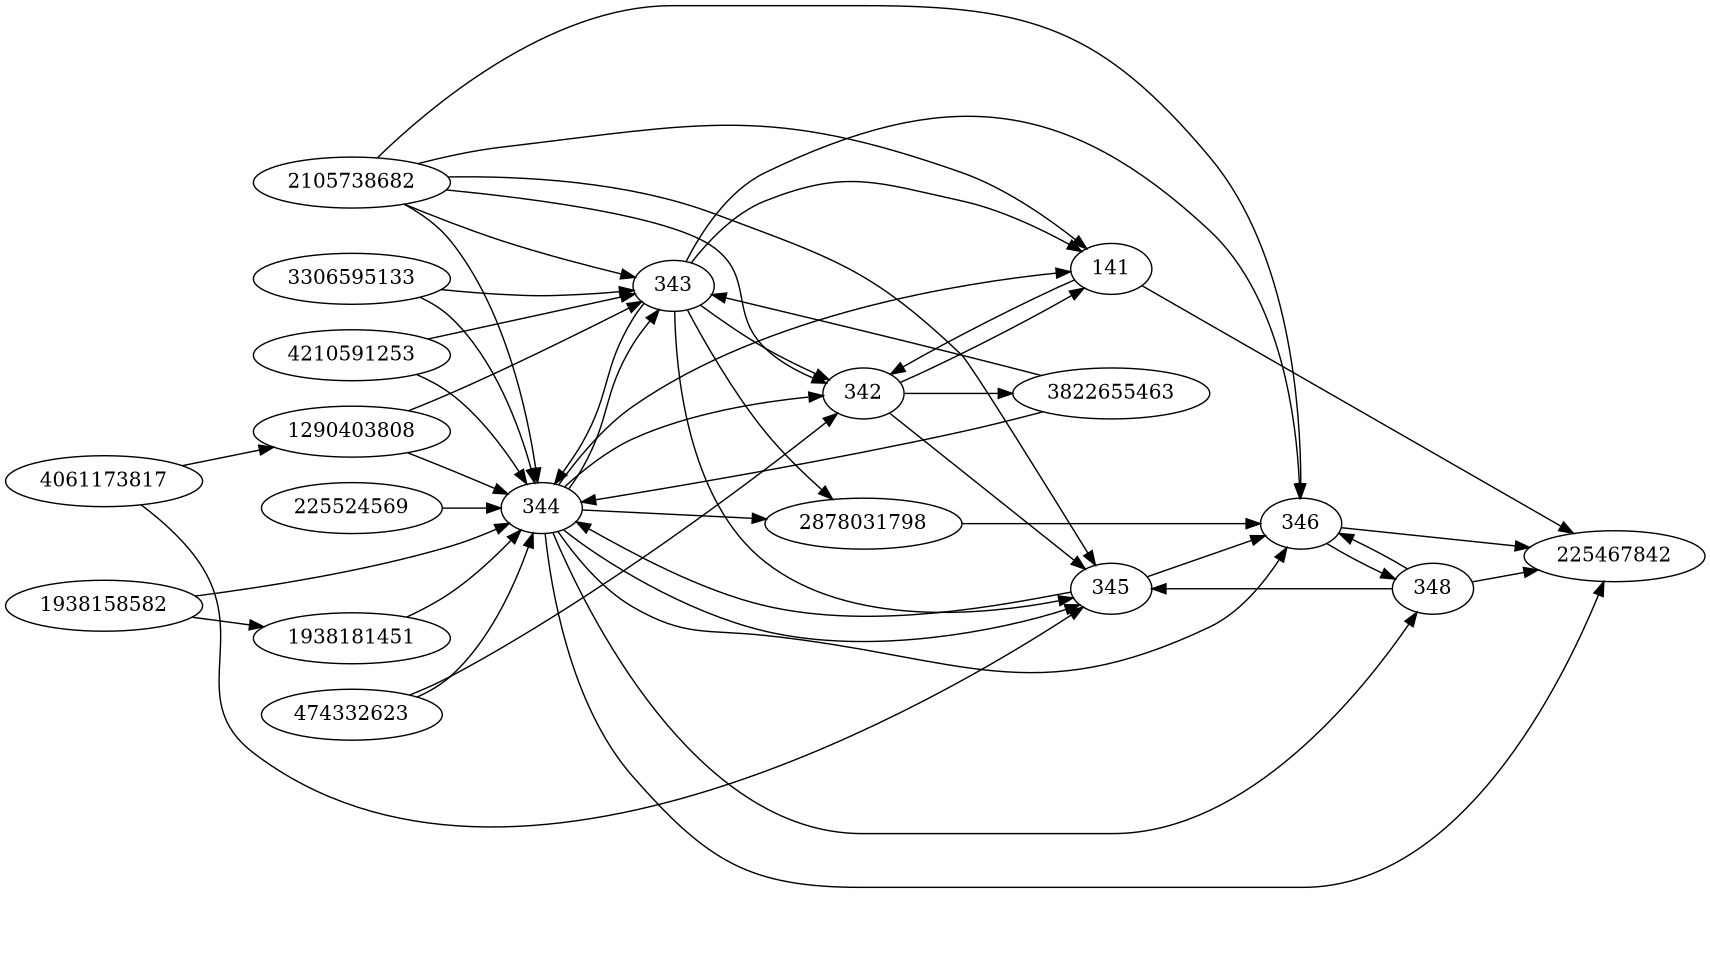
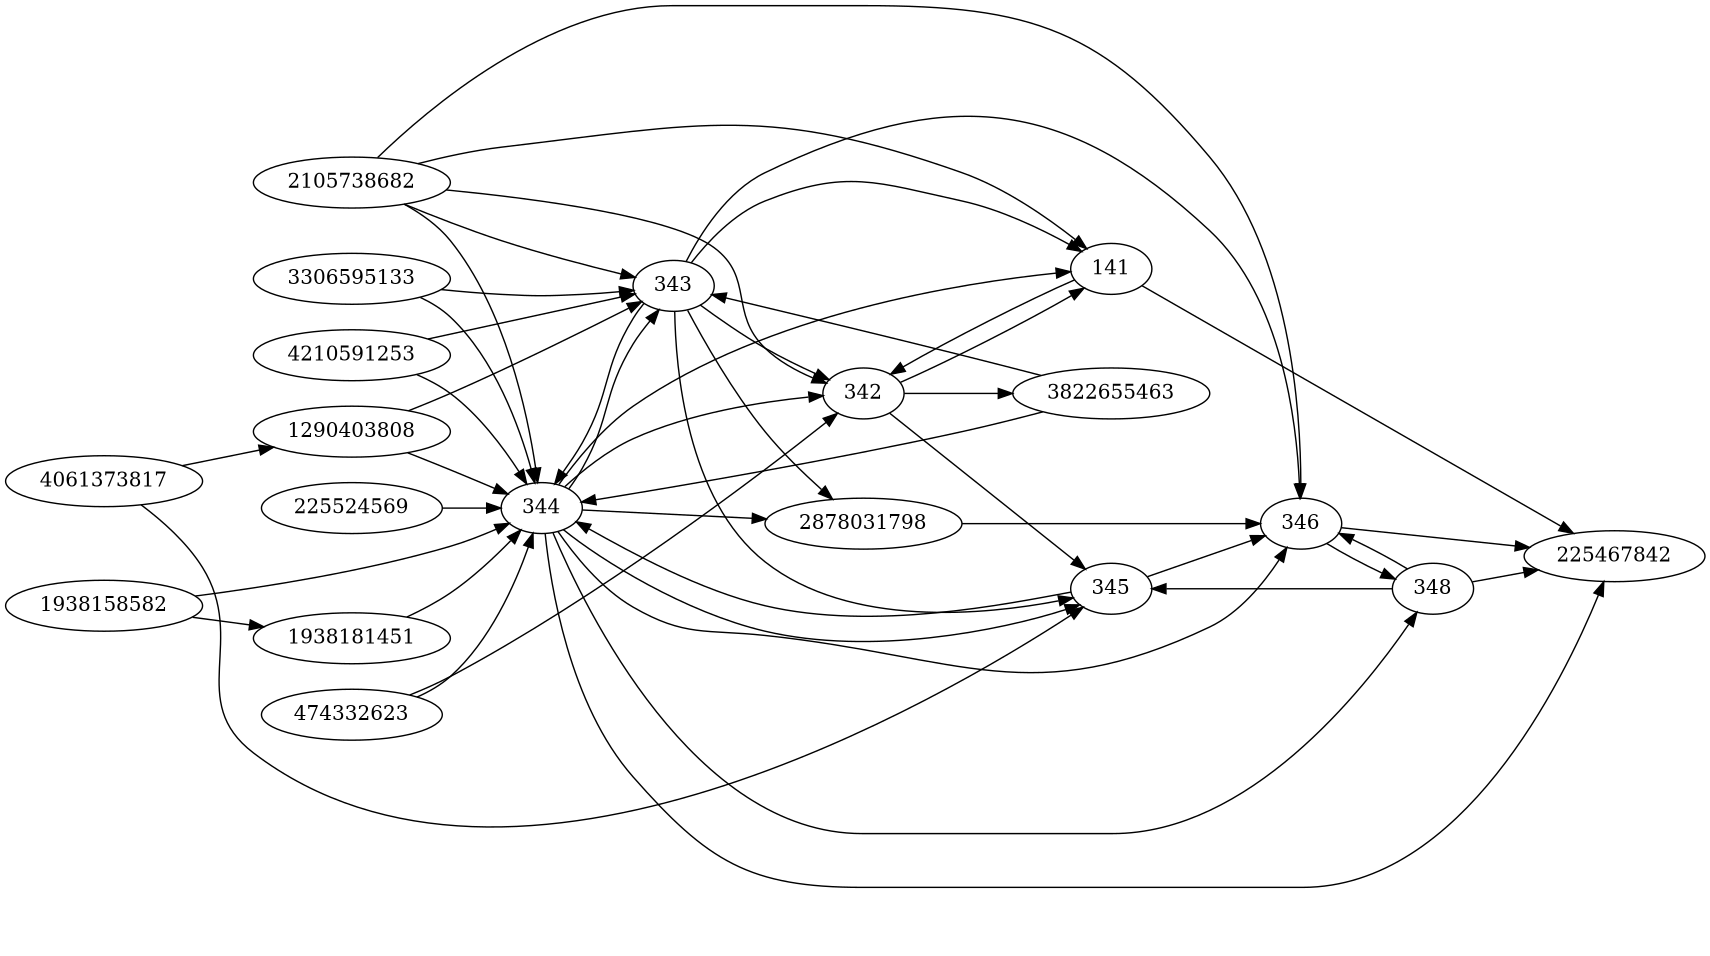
(832, 260) -> none
(104, 481) -> (104, 481)
